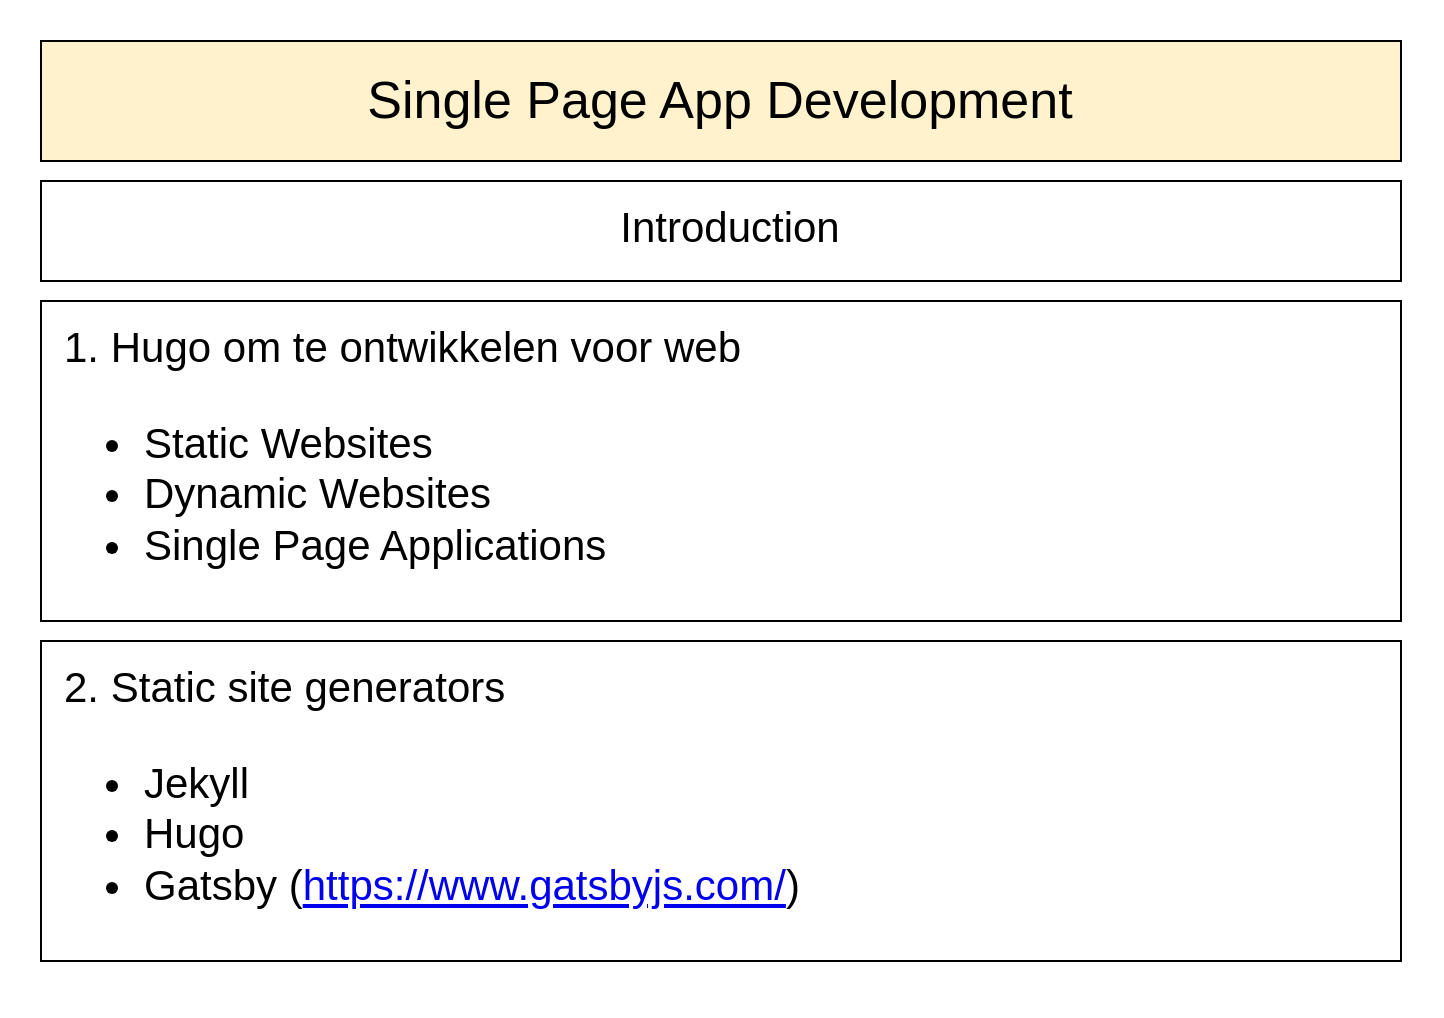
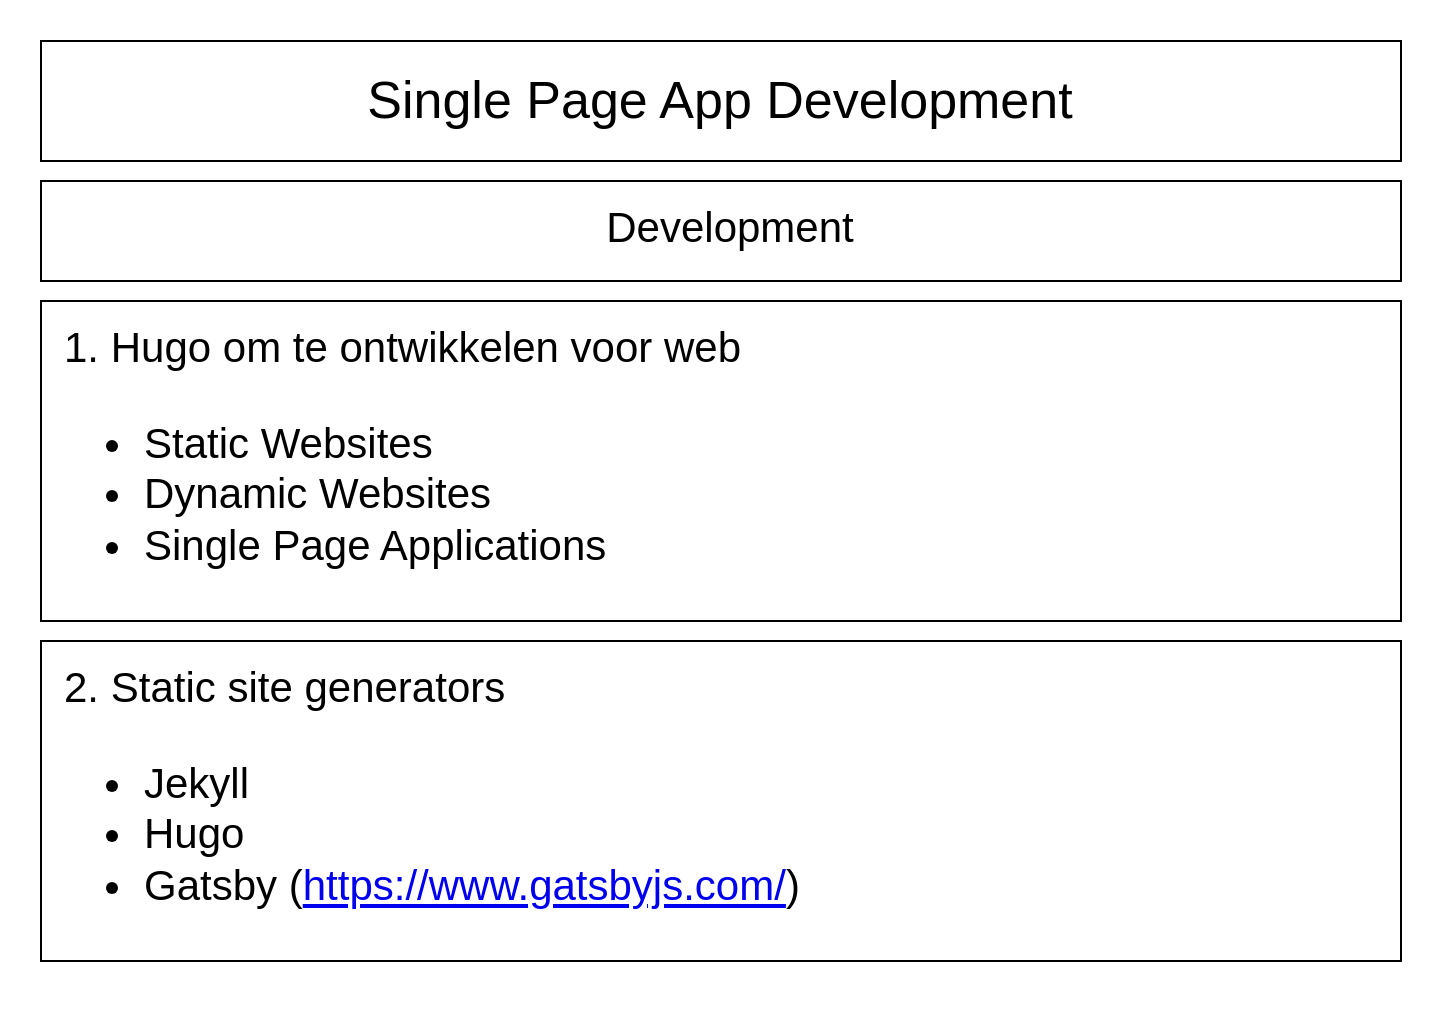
(721, 101) -> (721, 101)
(731, 226) -> (731, 226)
